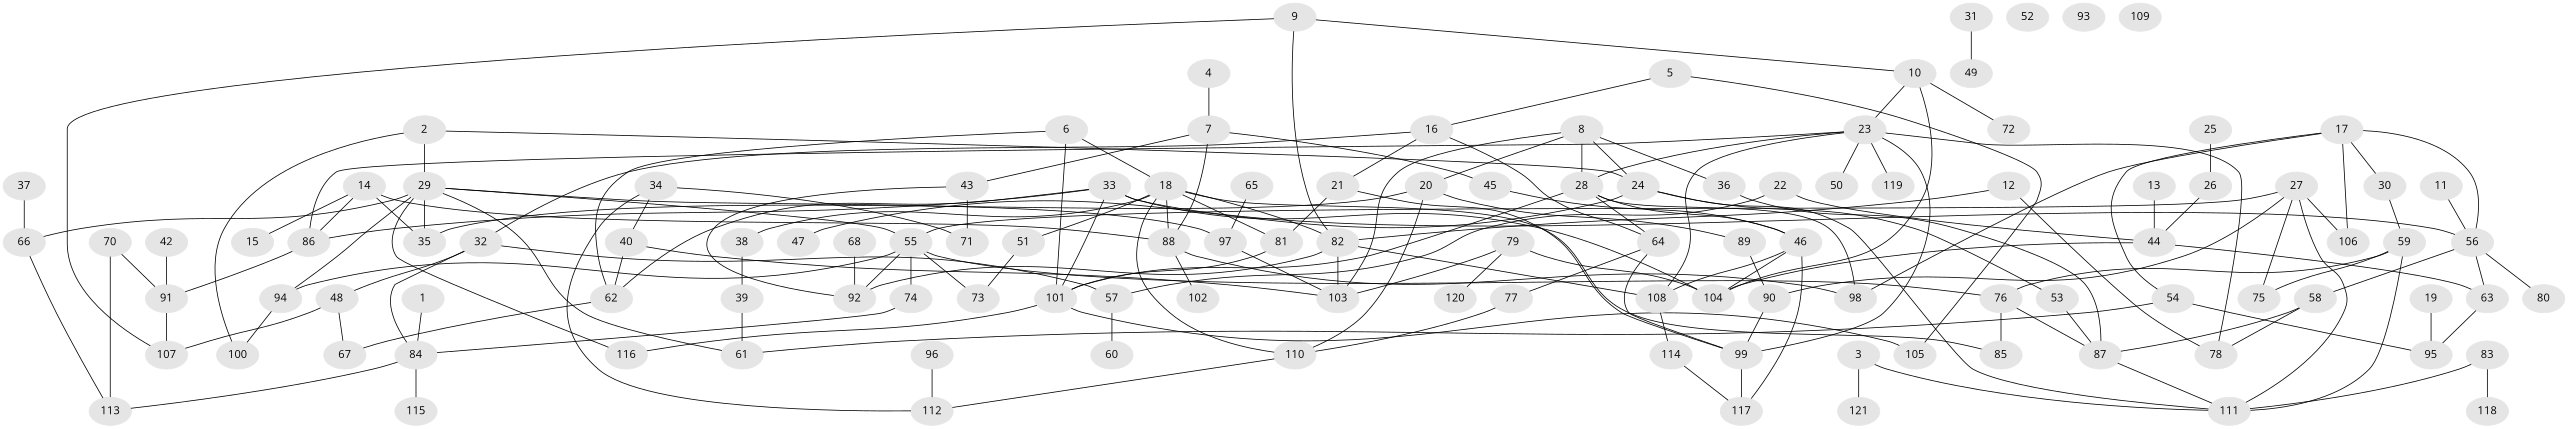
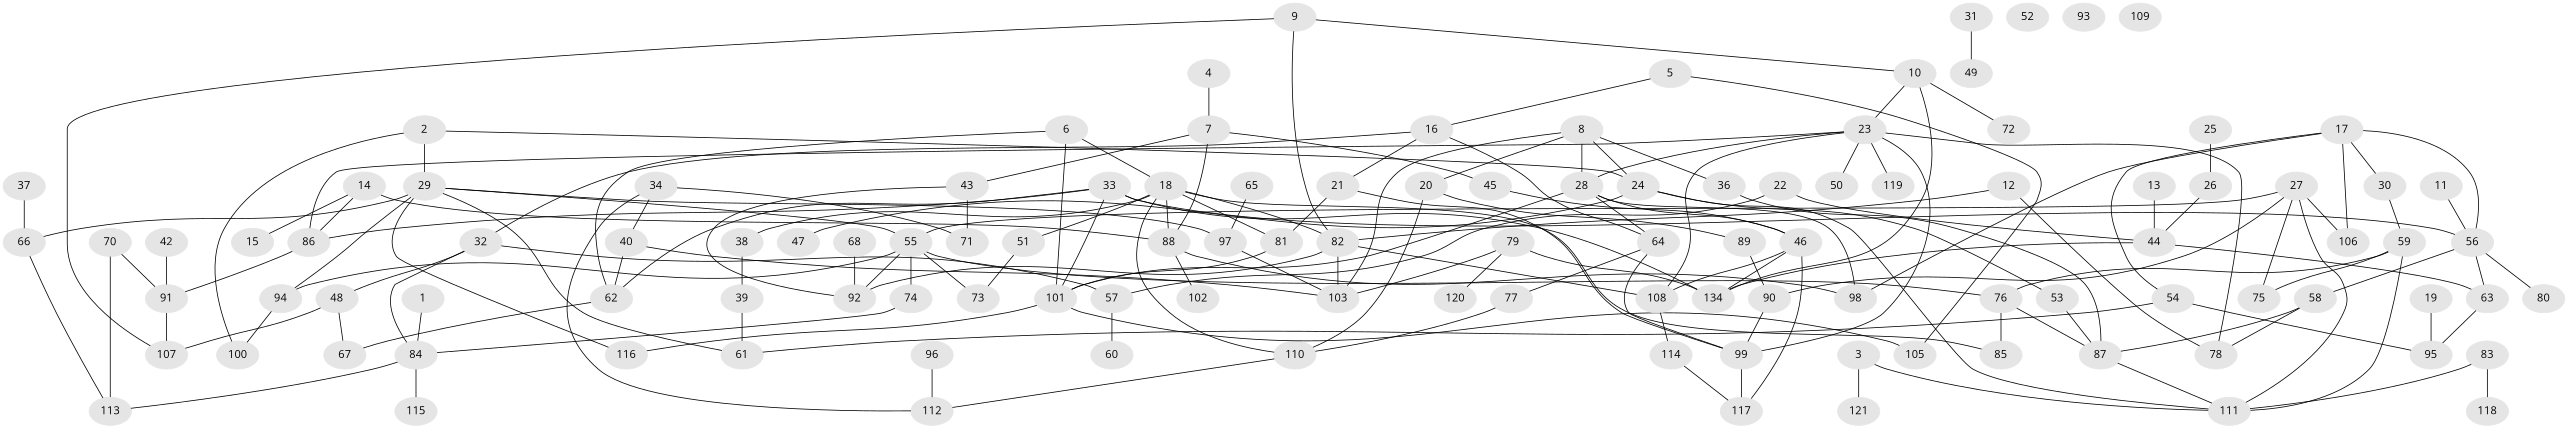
(425, 242) -> none
(1713, 299) -> (1713, 299)
